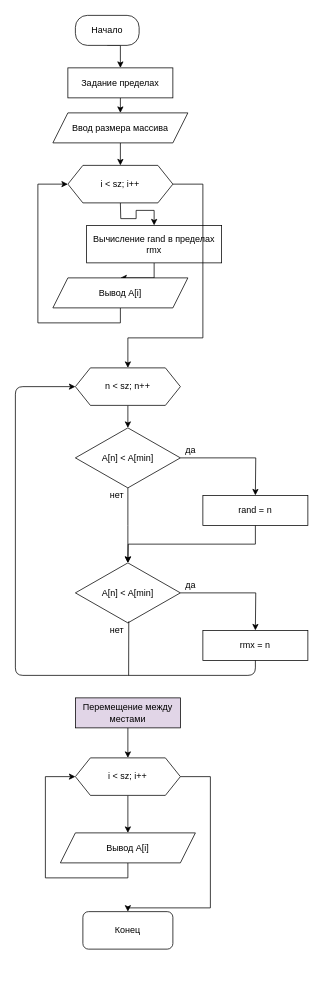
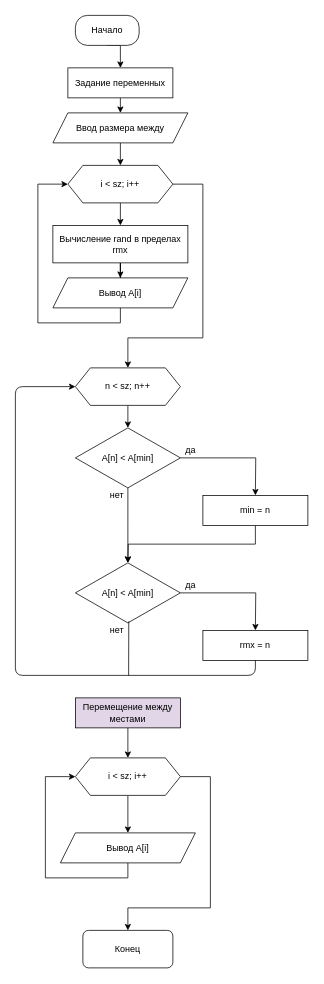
(120, 83) -> (120, 83)
(120, 128) -> (120, 128)
(154, 244) -> (120, 244)
(255, 510) -> (255, 510)
(128, 930) -> (128, 949)
